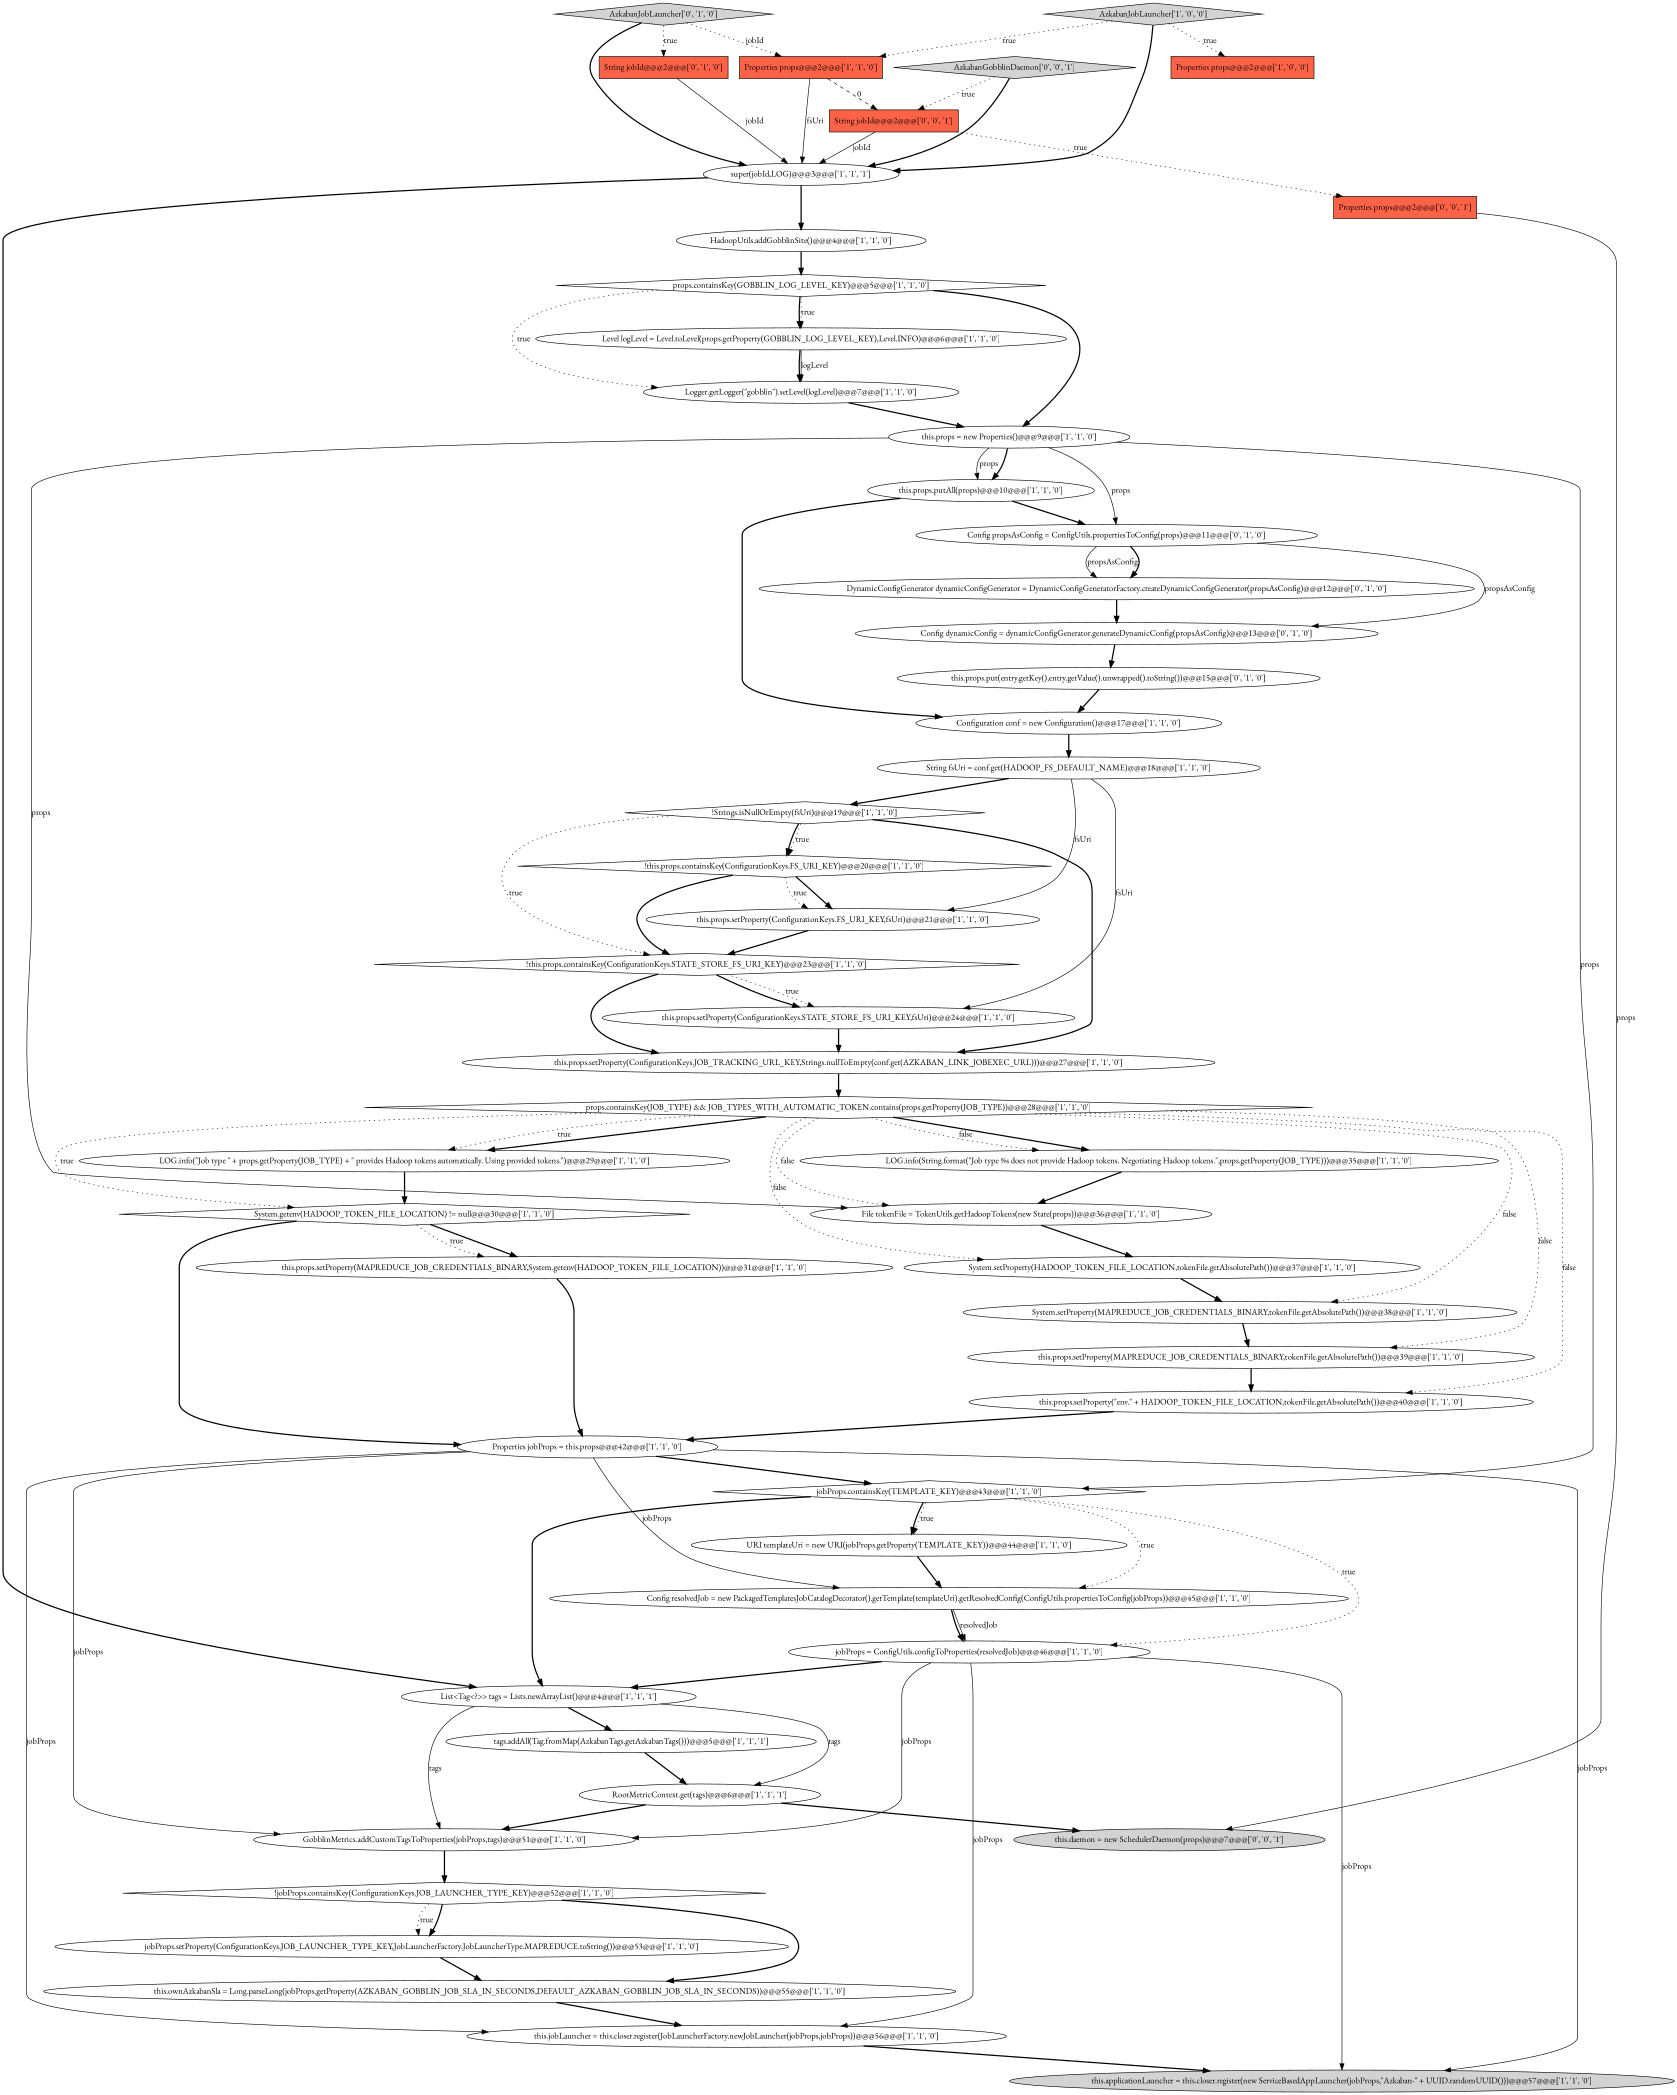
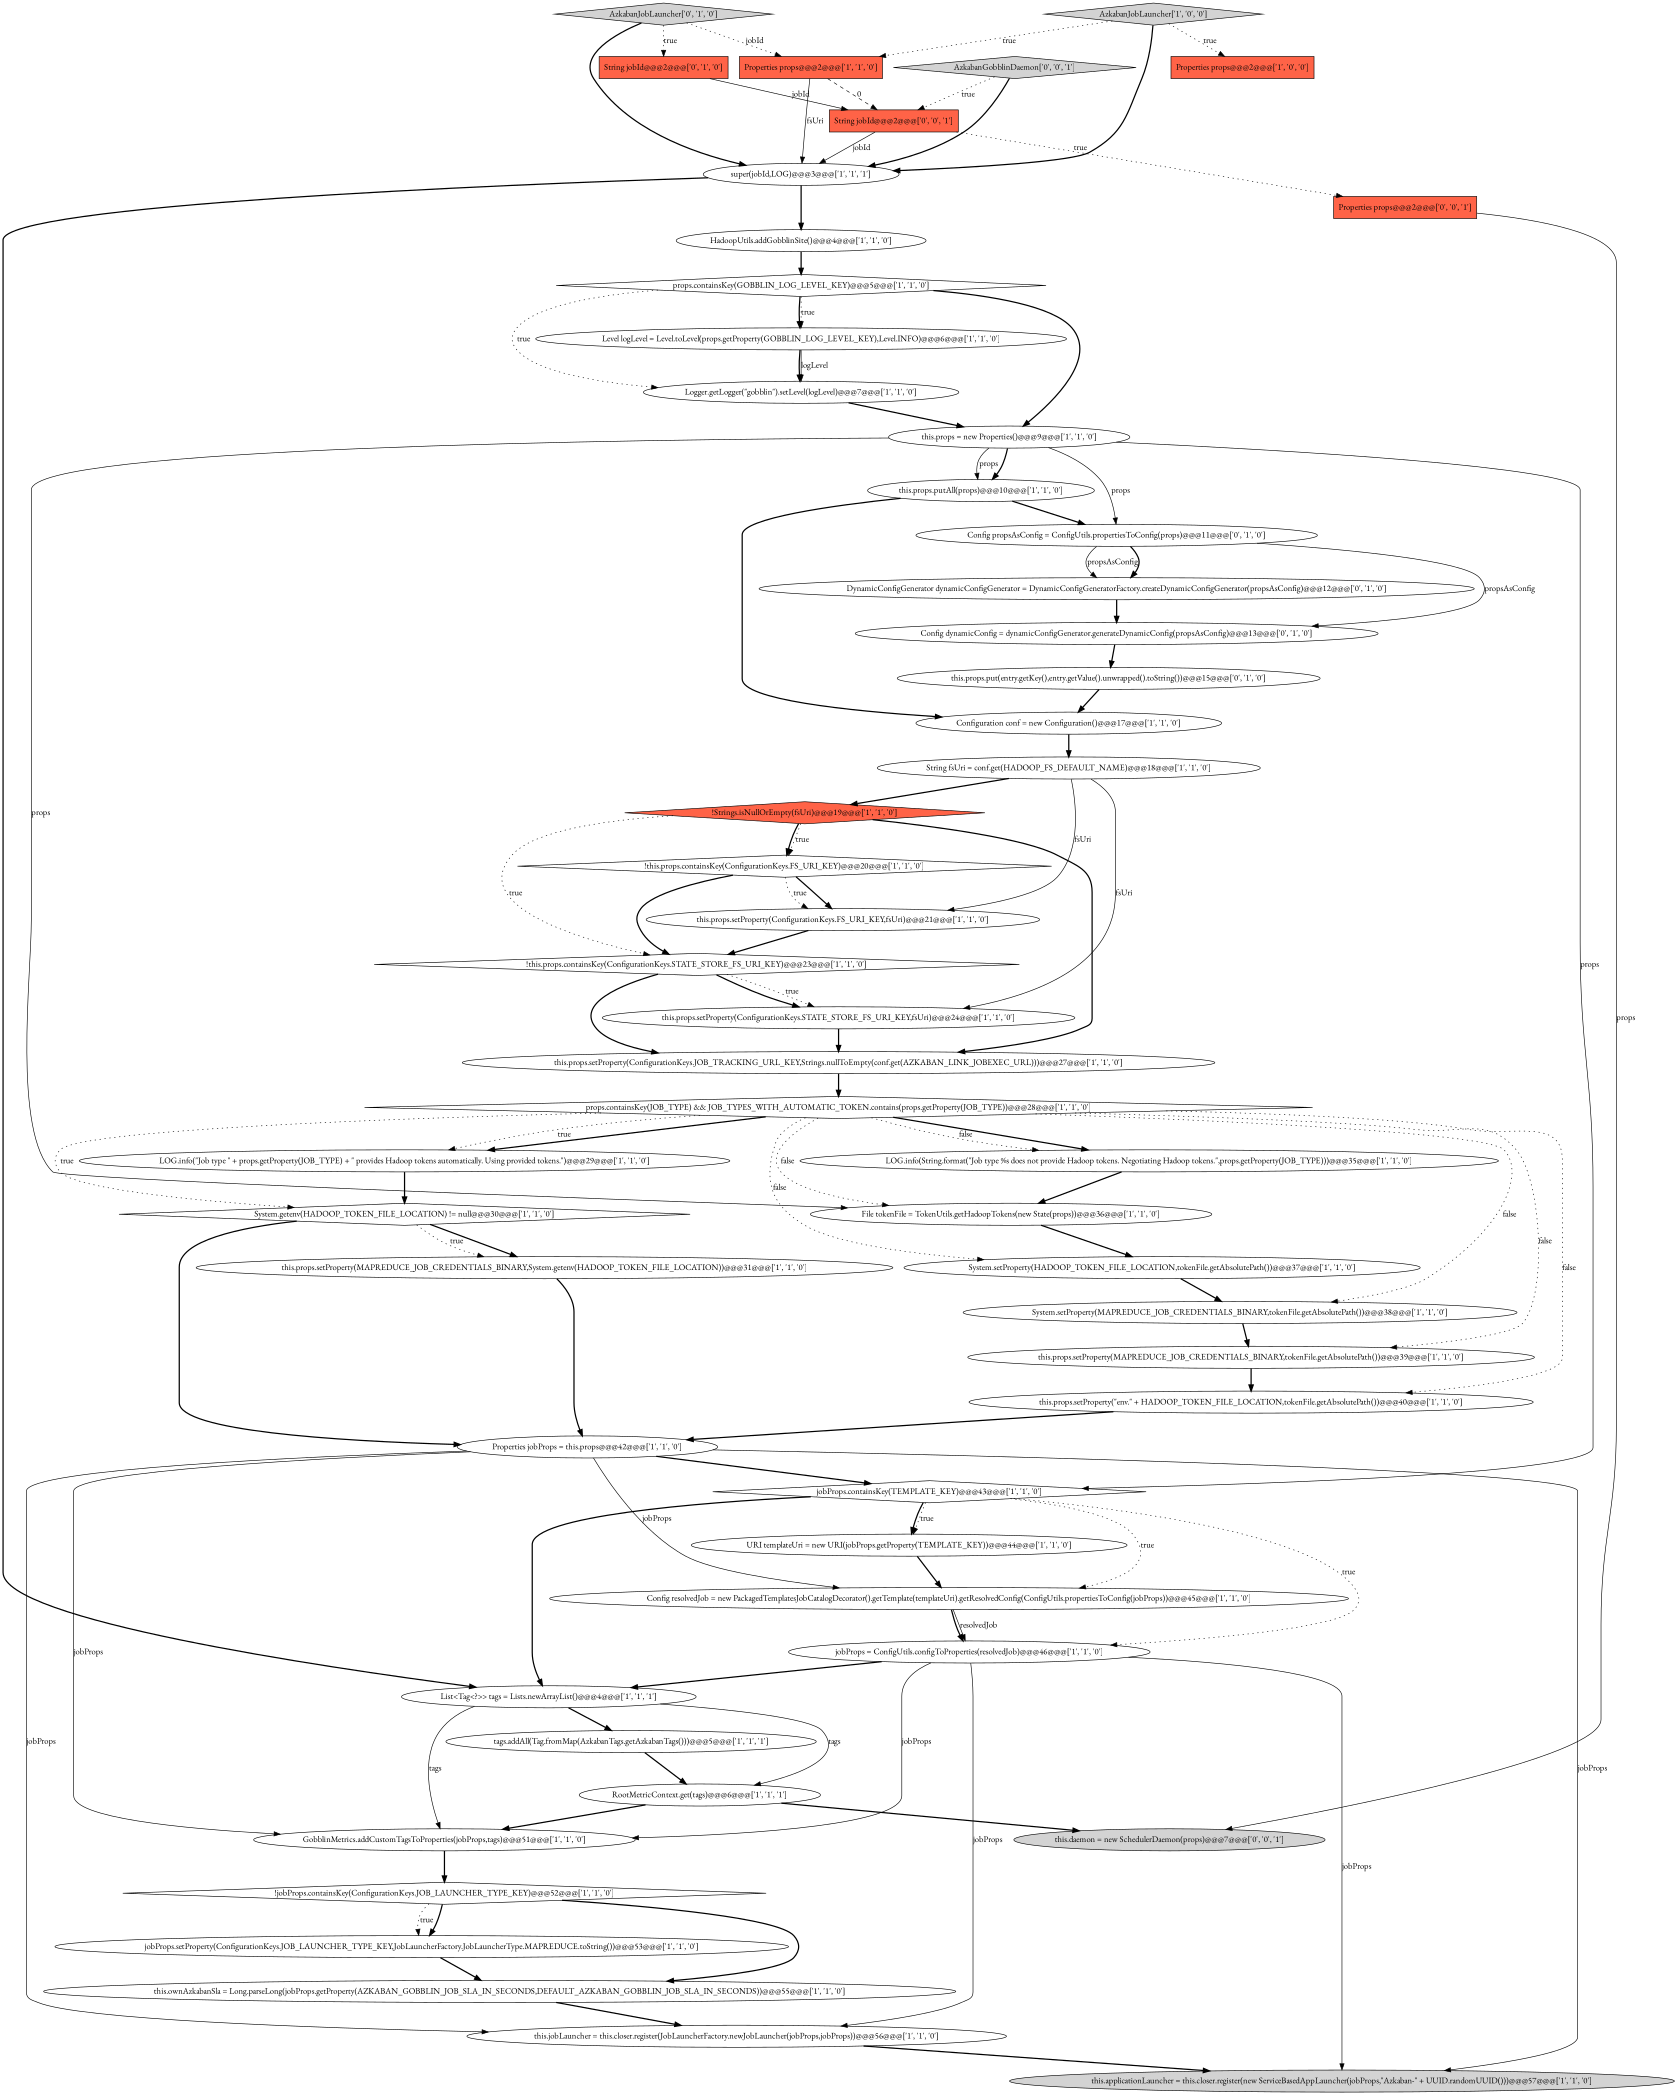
(730, 119) -> (776, 94)
(805, 813) -> (805, 813)
